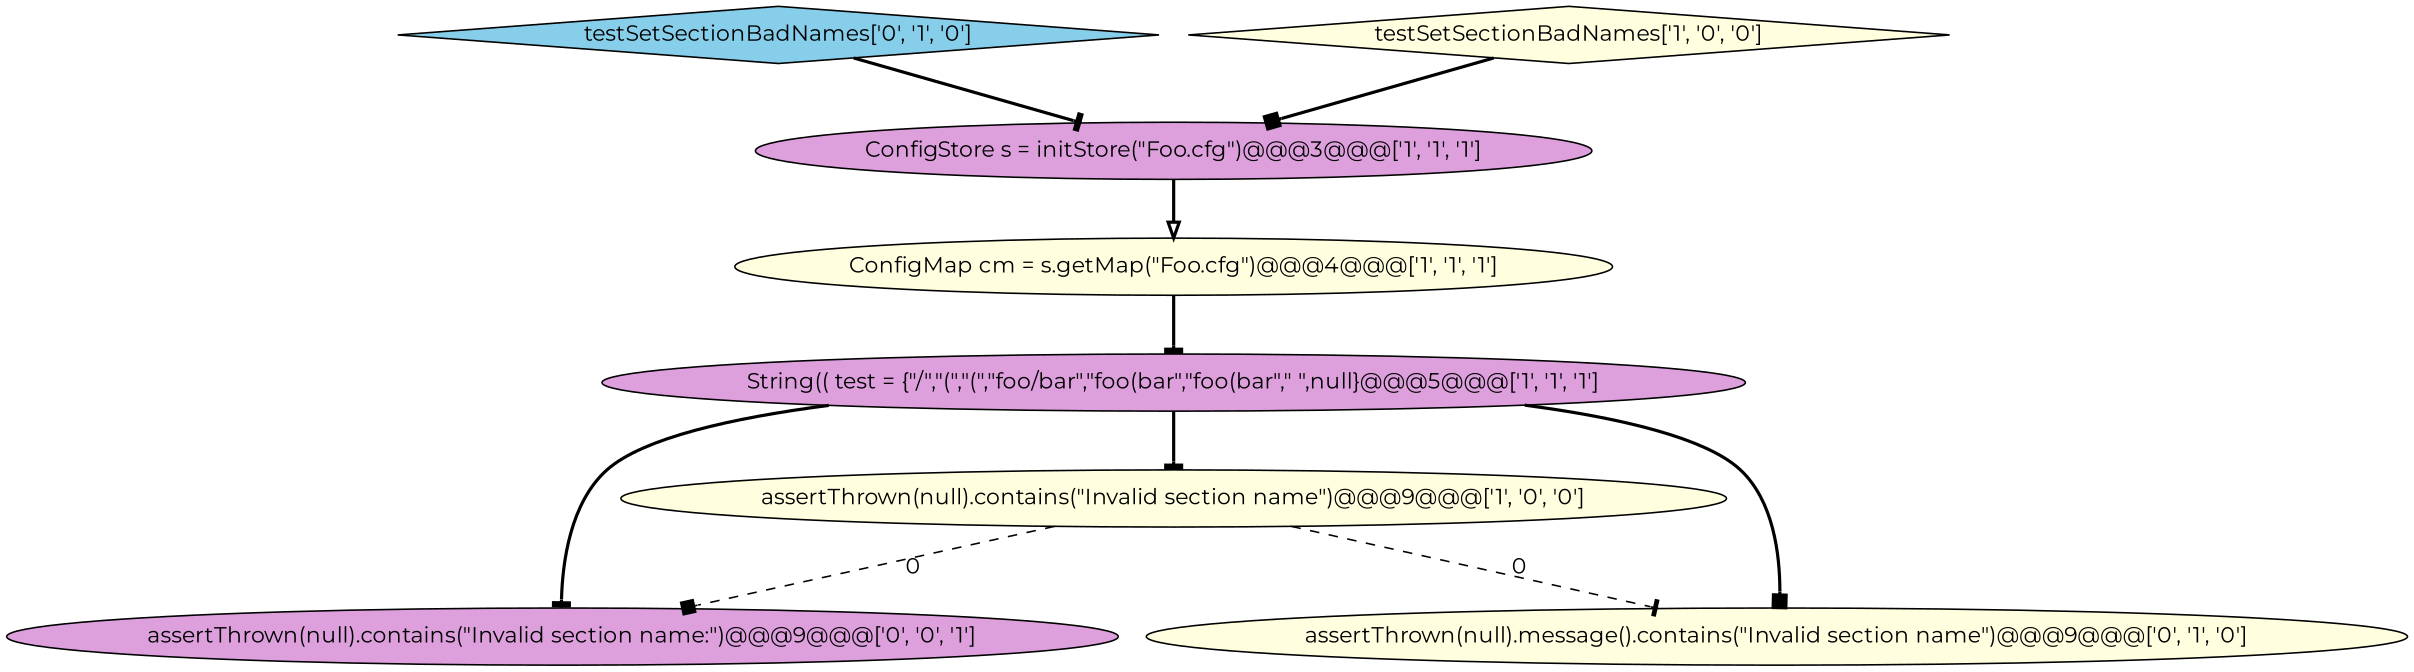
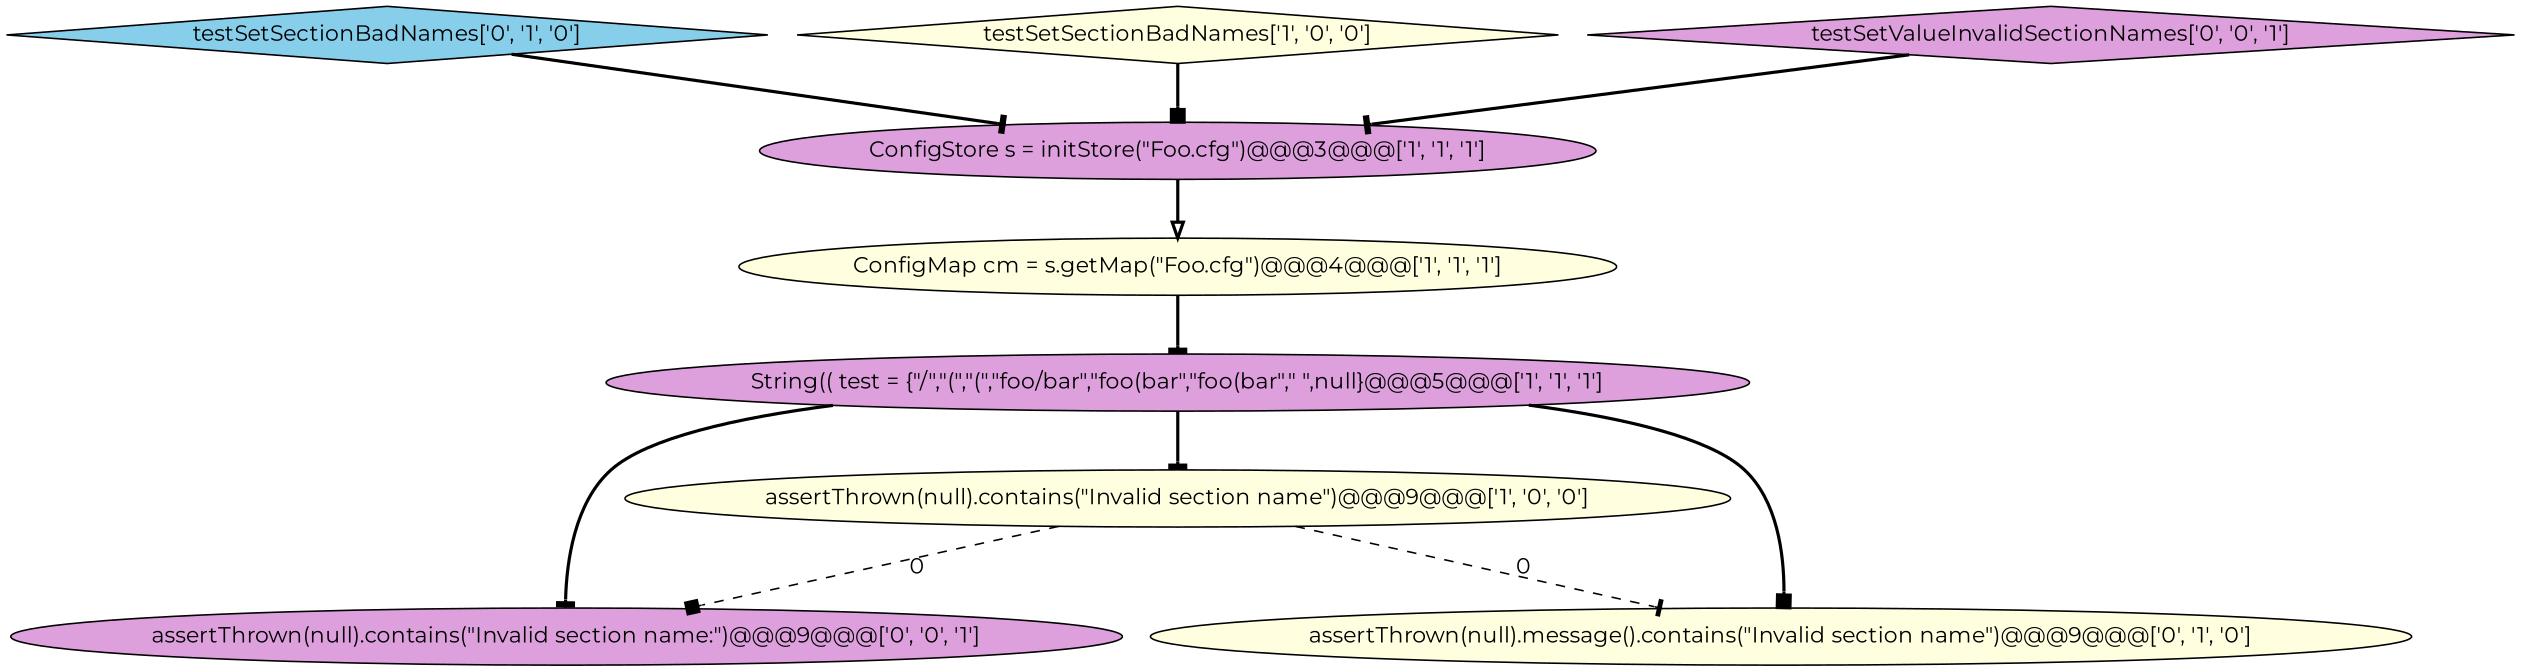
none -> (2051, 35)
